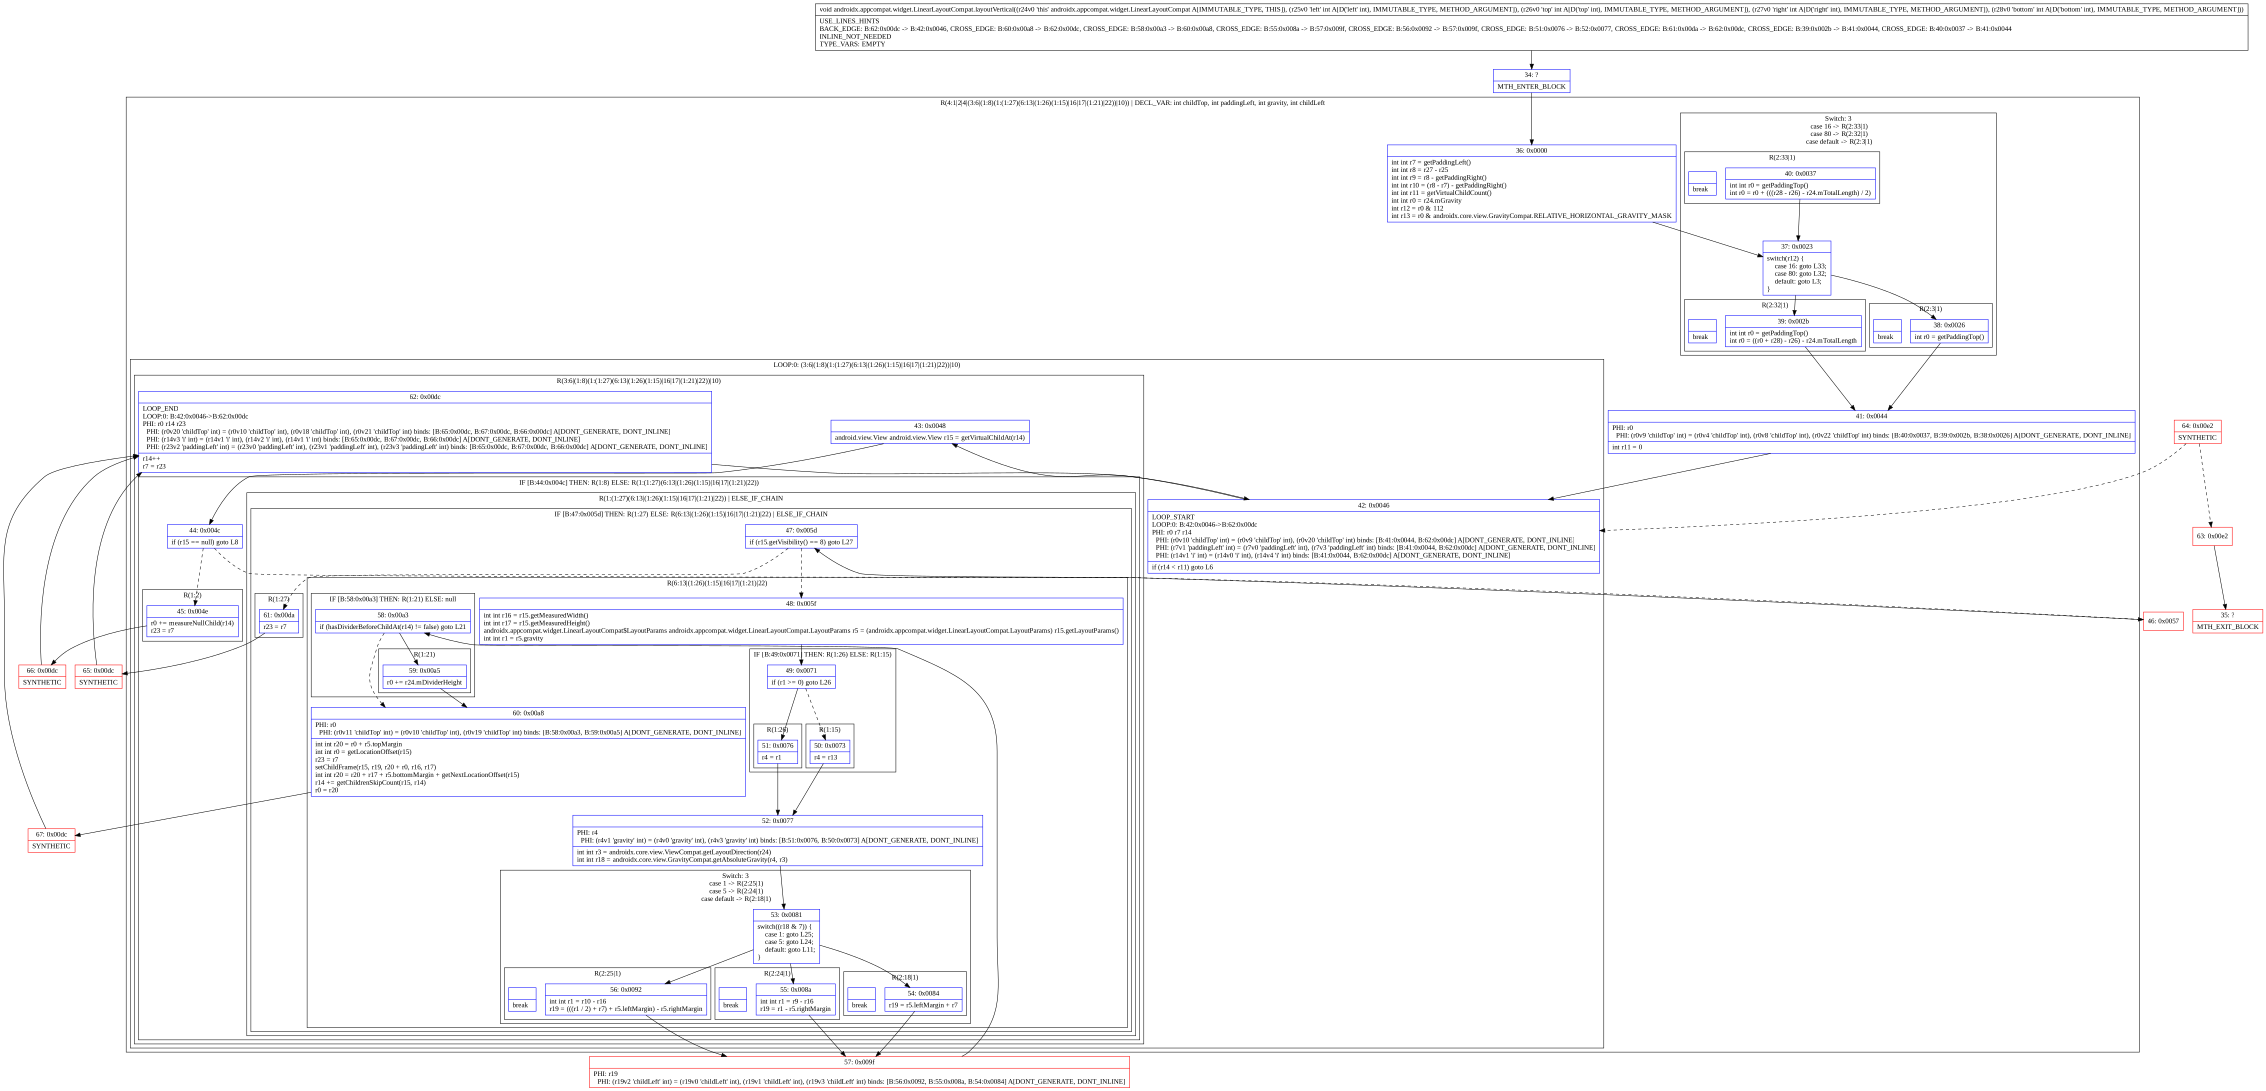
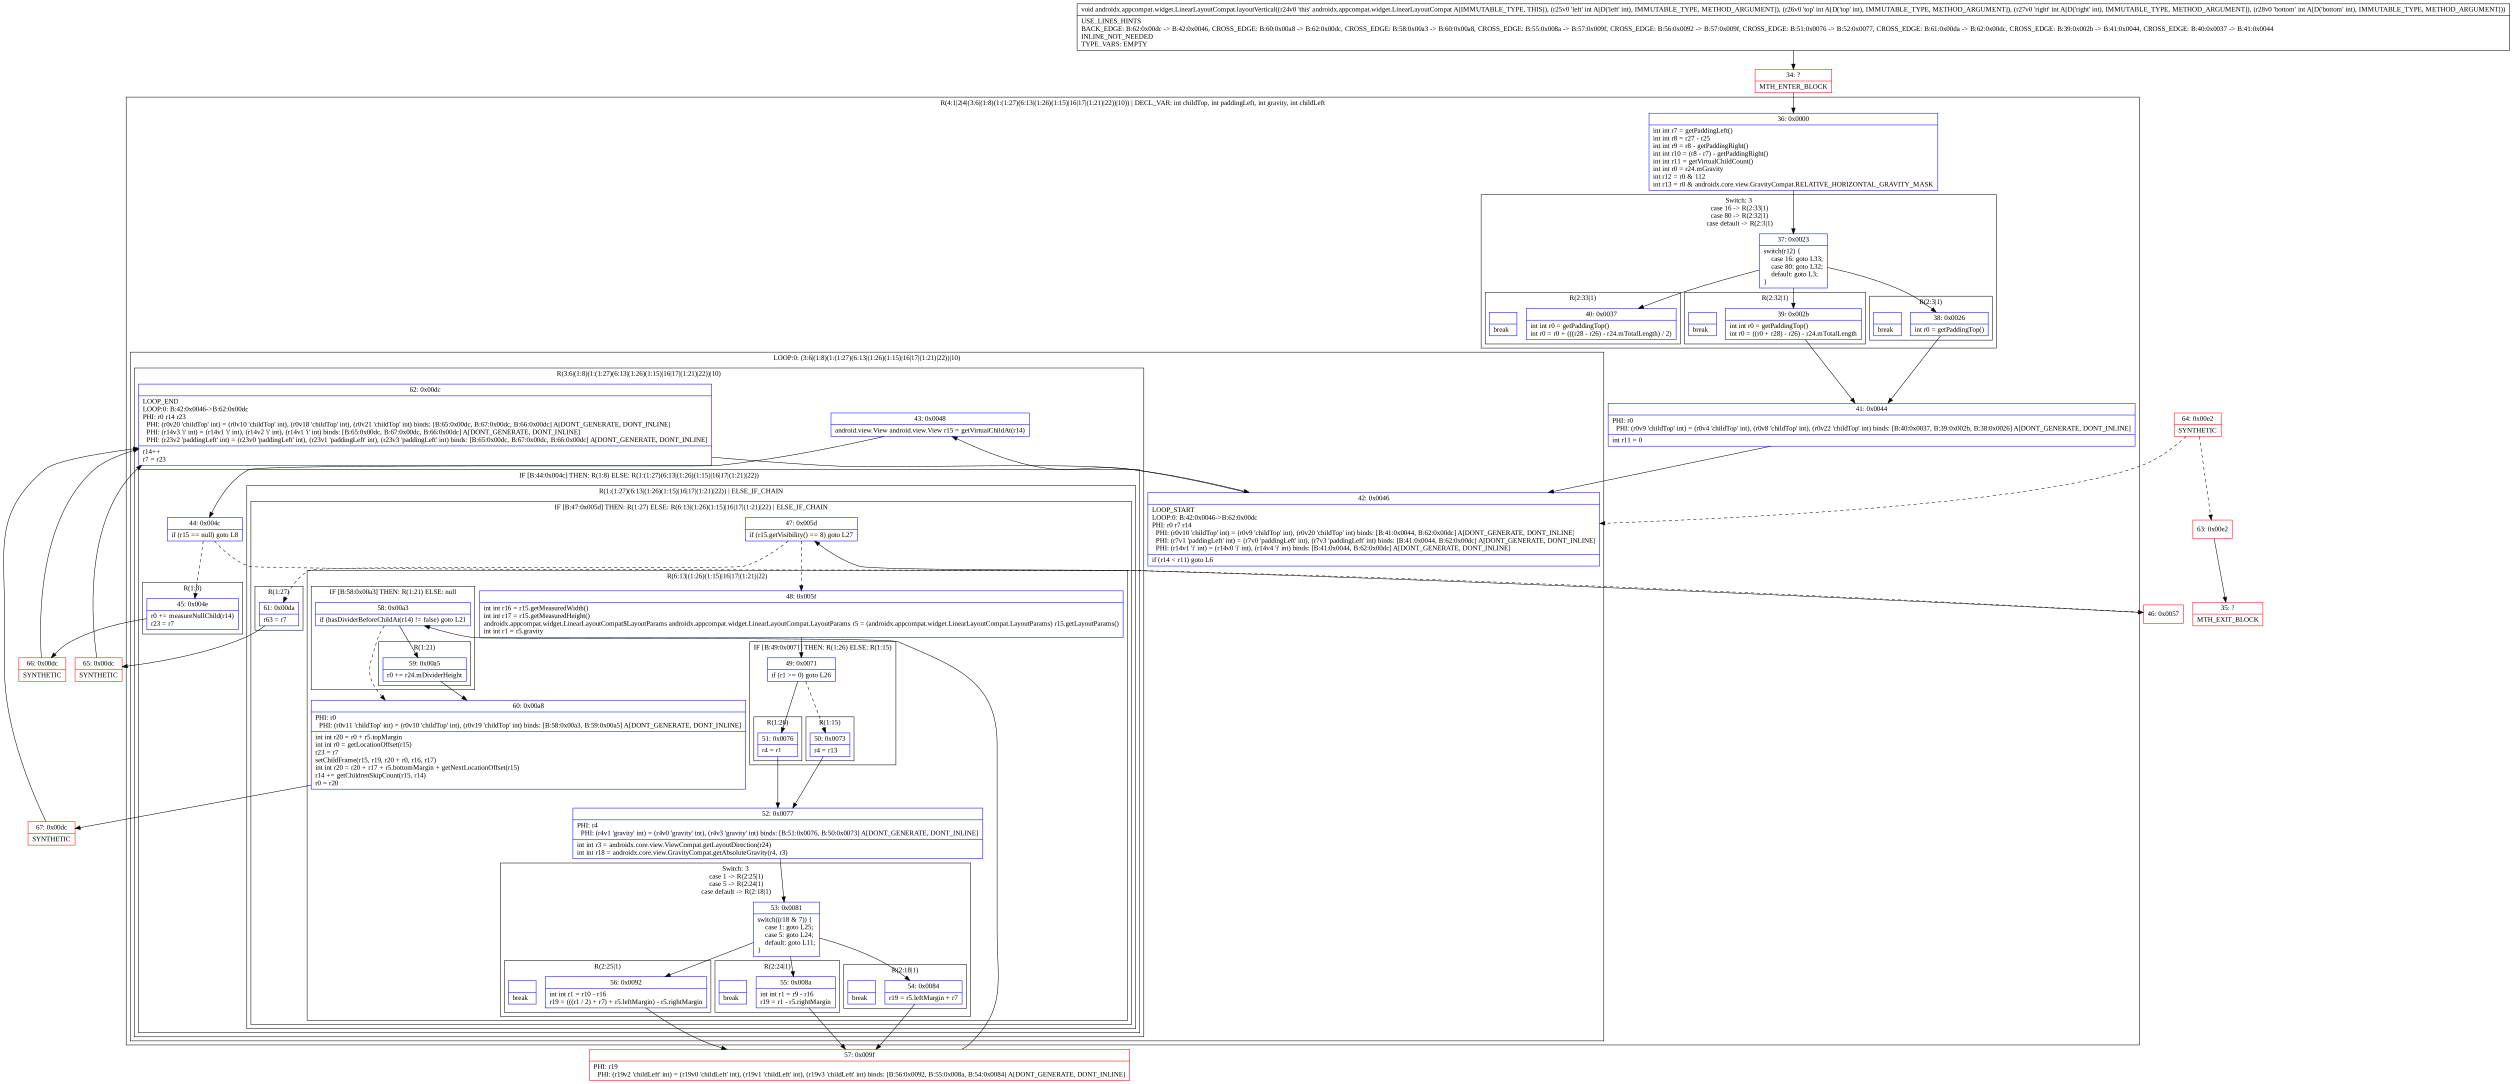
(1532, 81) -> (1793, 81)
(1799, 217) -> (1701, 287)
(193, 595) -> (193, 588)
(275, 627) -> (275, 620)
